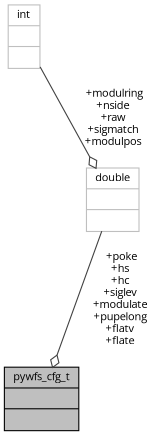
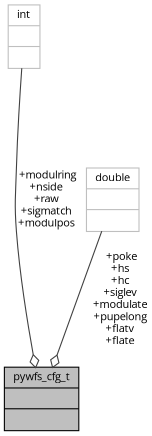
(65, 112) -> (15, 212)
